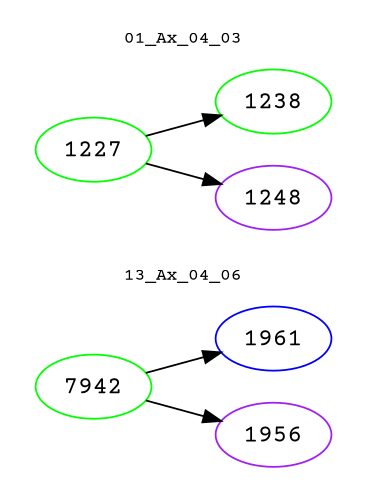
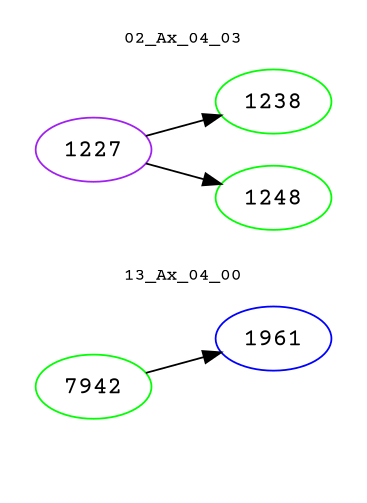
(184, 38) -> (184, 38)
(94, 150) -> (94, 150)
(274, 198) -> (274, 198)
(184, 275) -> (184, 275)
(274, 435) -> none
